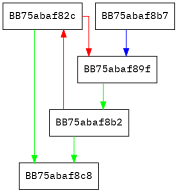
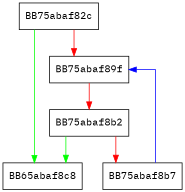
(64, 73) -> (116, 146)
(103, 92) -> (89, 92)
(59, 176) -> (43, 176)
